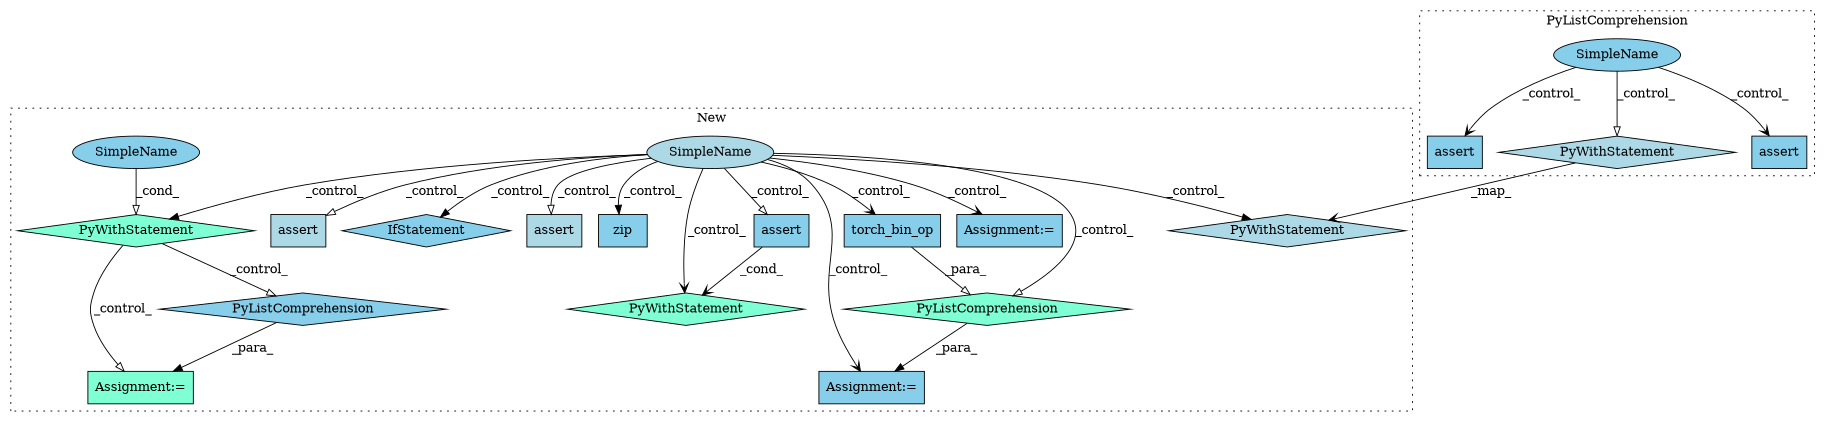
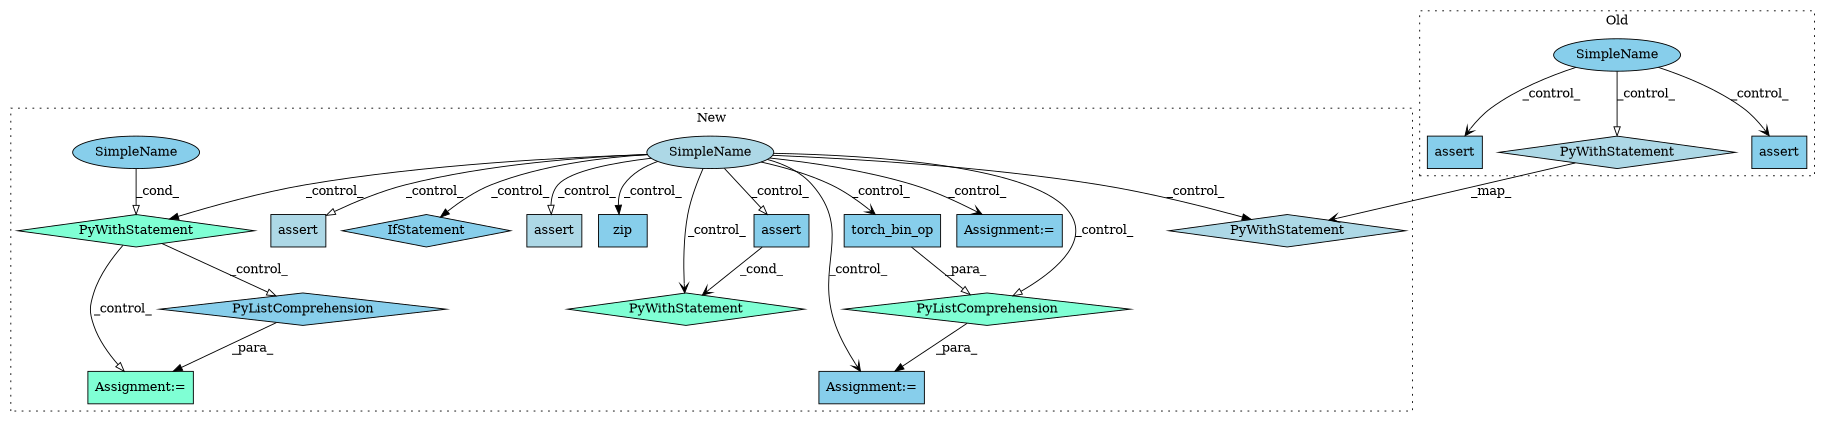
(1617, 21) -> (1617, 21)
